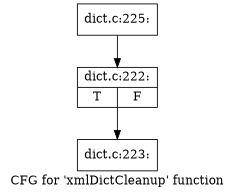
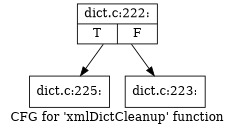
(117, 47) -> (95, 56)
